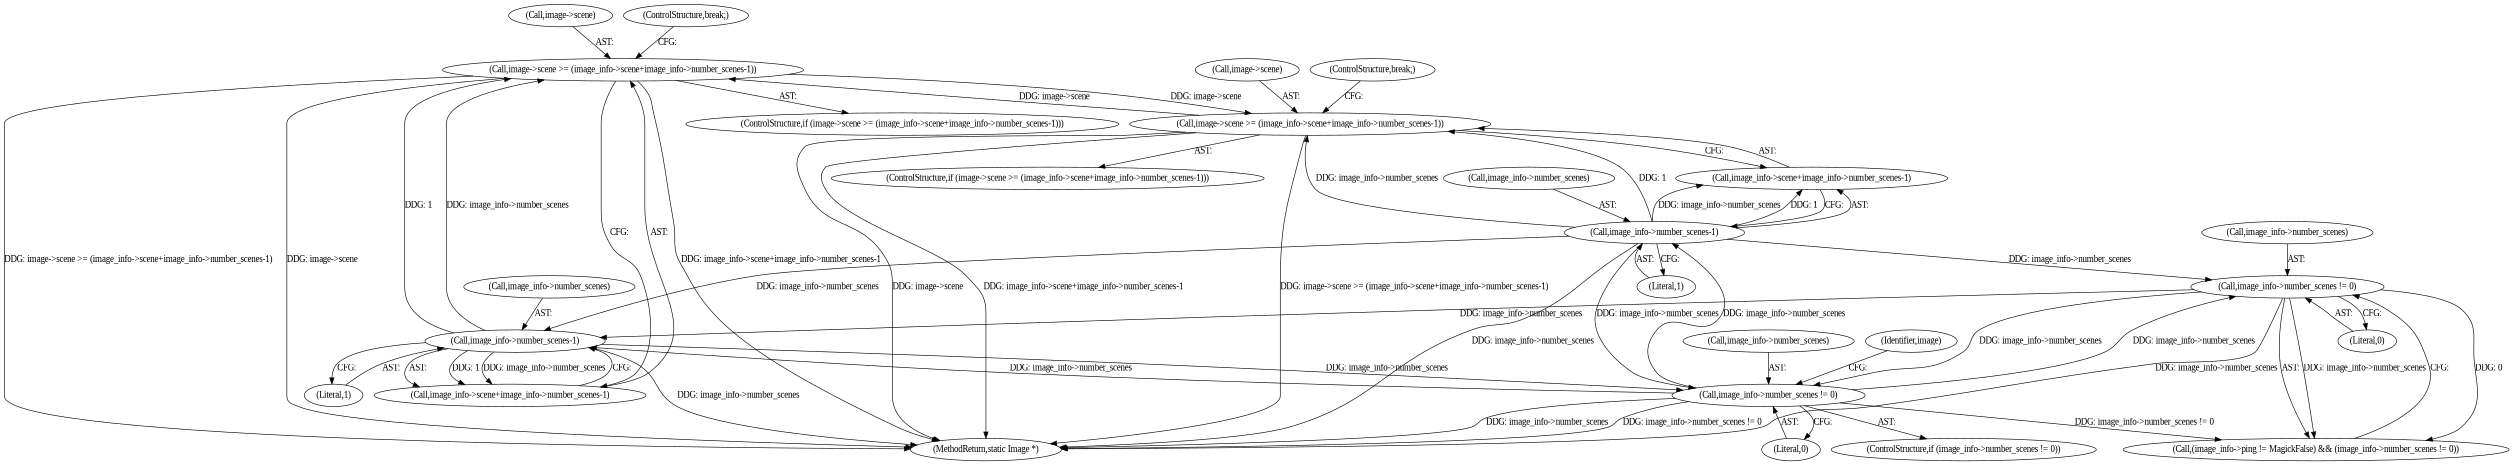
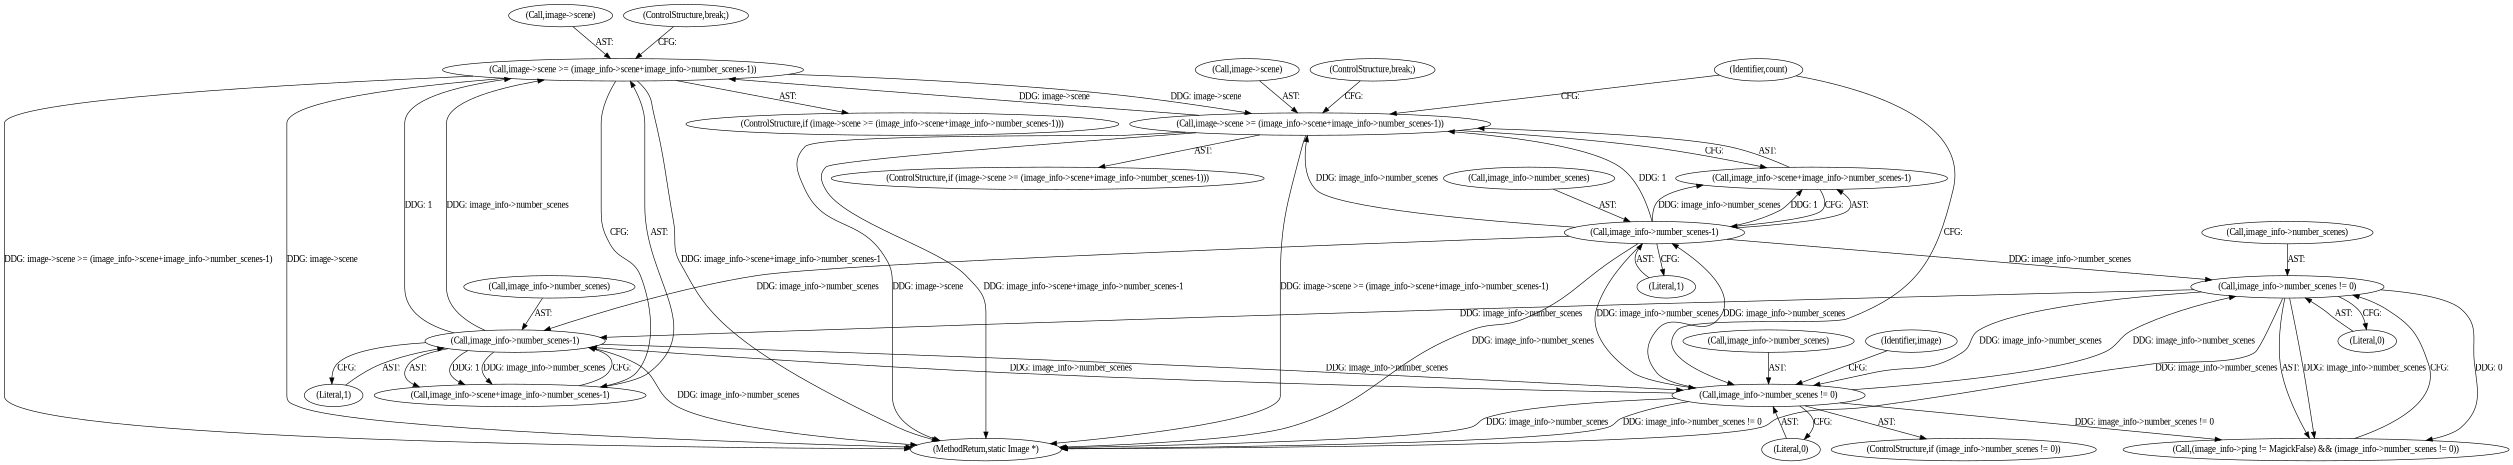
none -> (1759, 70)
